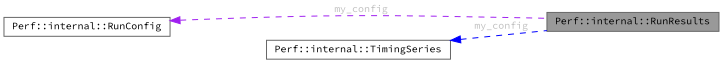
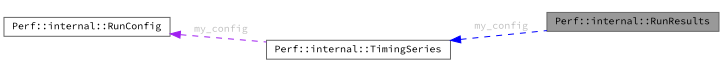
(364, 16) -> (223, 38)
